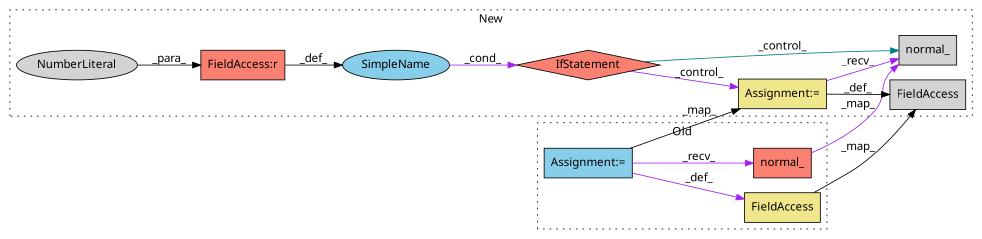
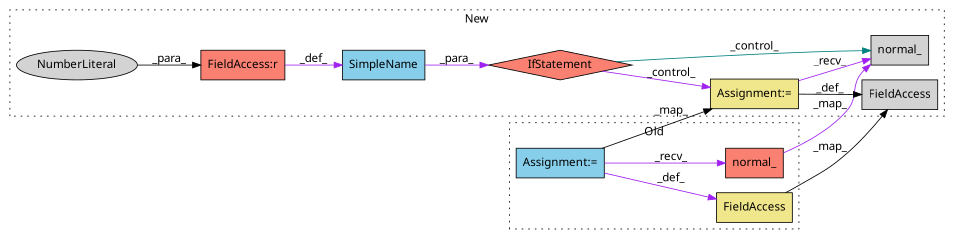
(483, 59) -> (457, 59)
(310, 65) -> (310, 65)
(396, 65) -> (384, 65)
